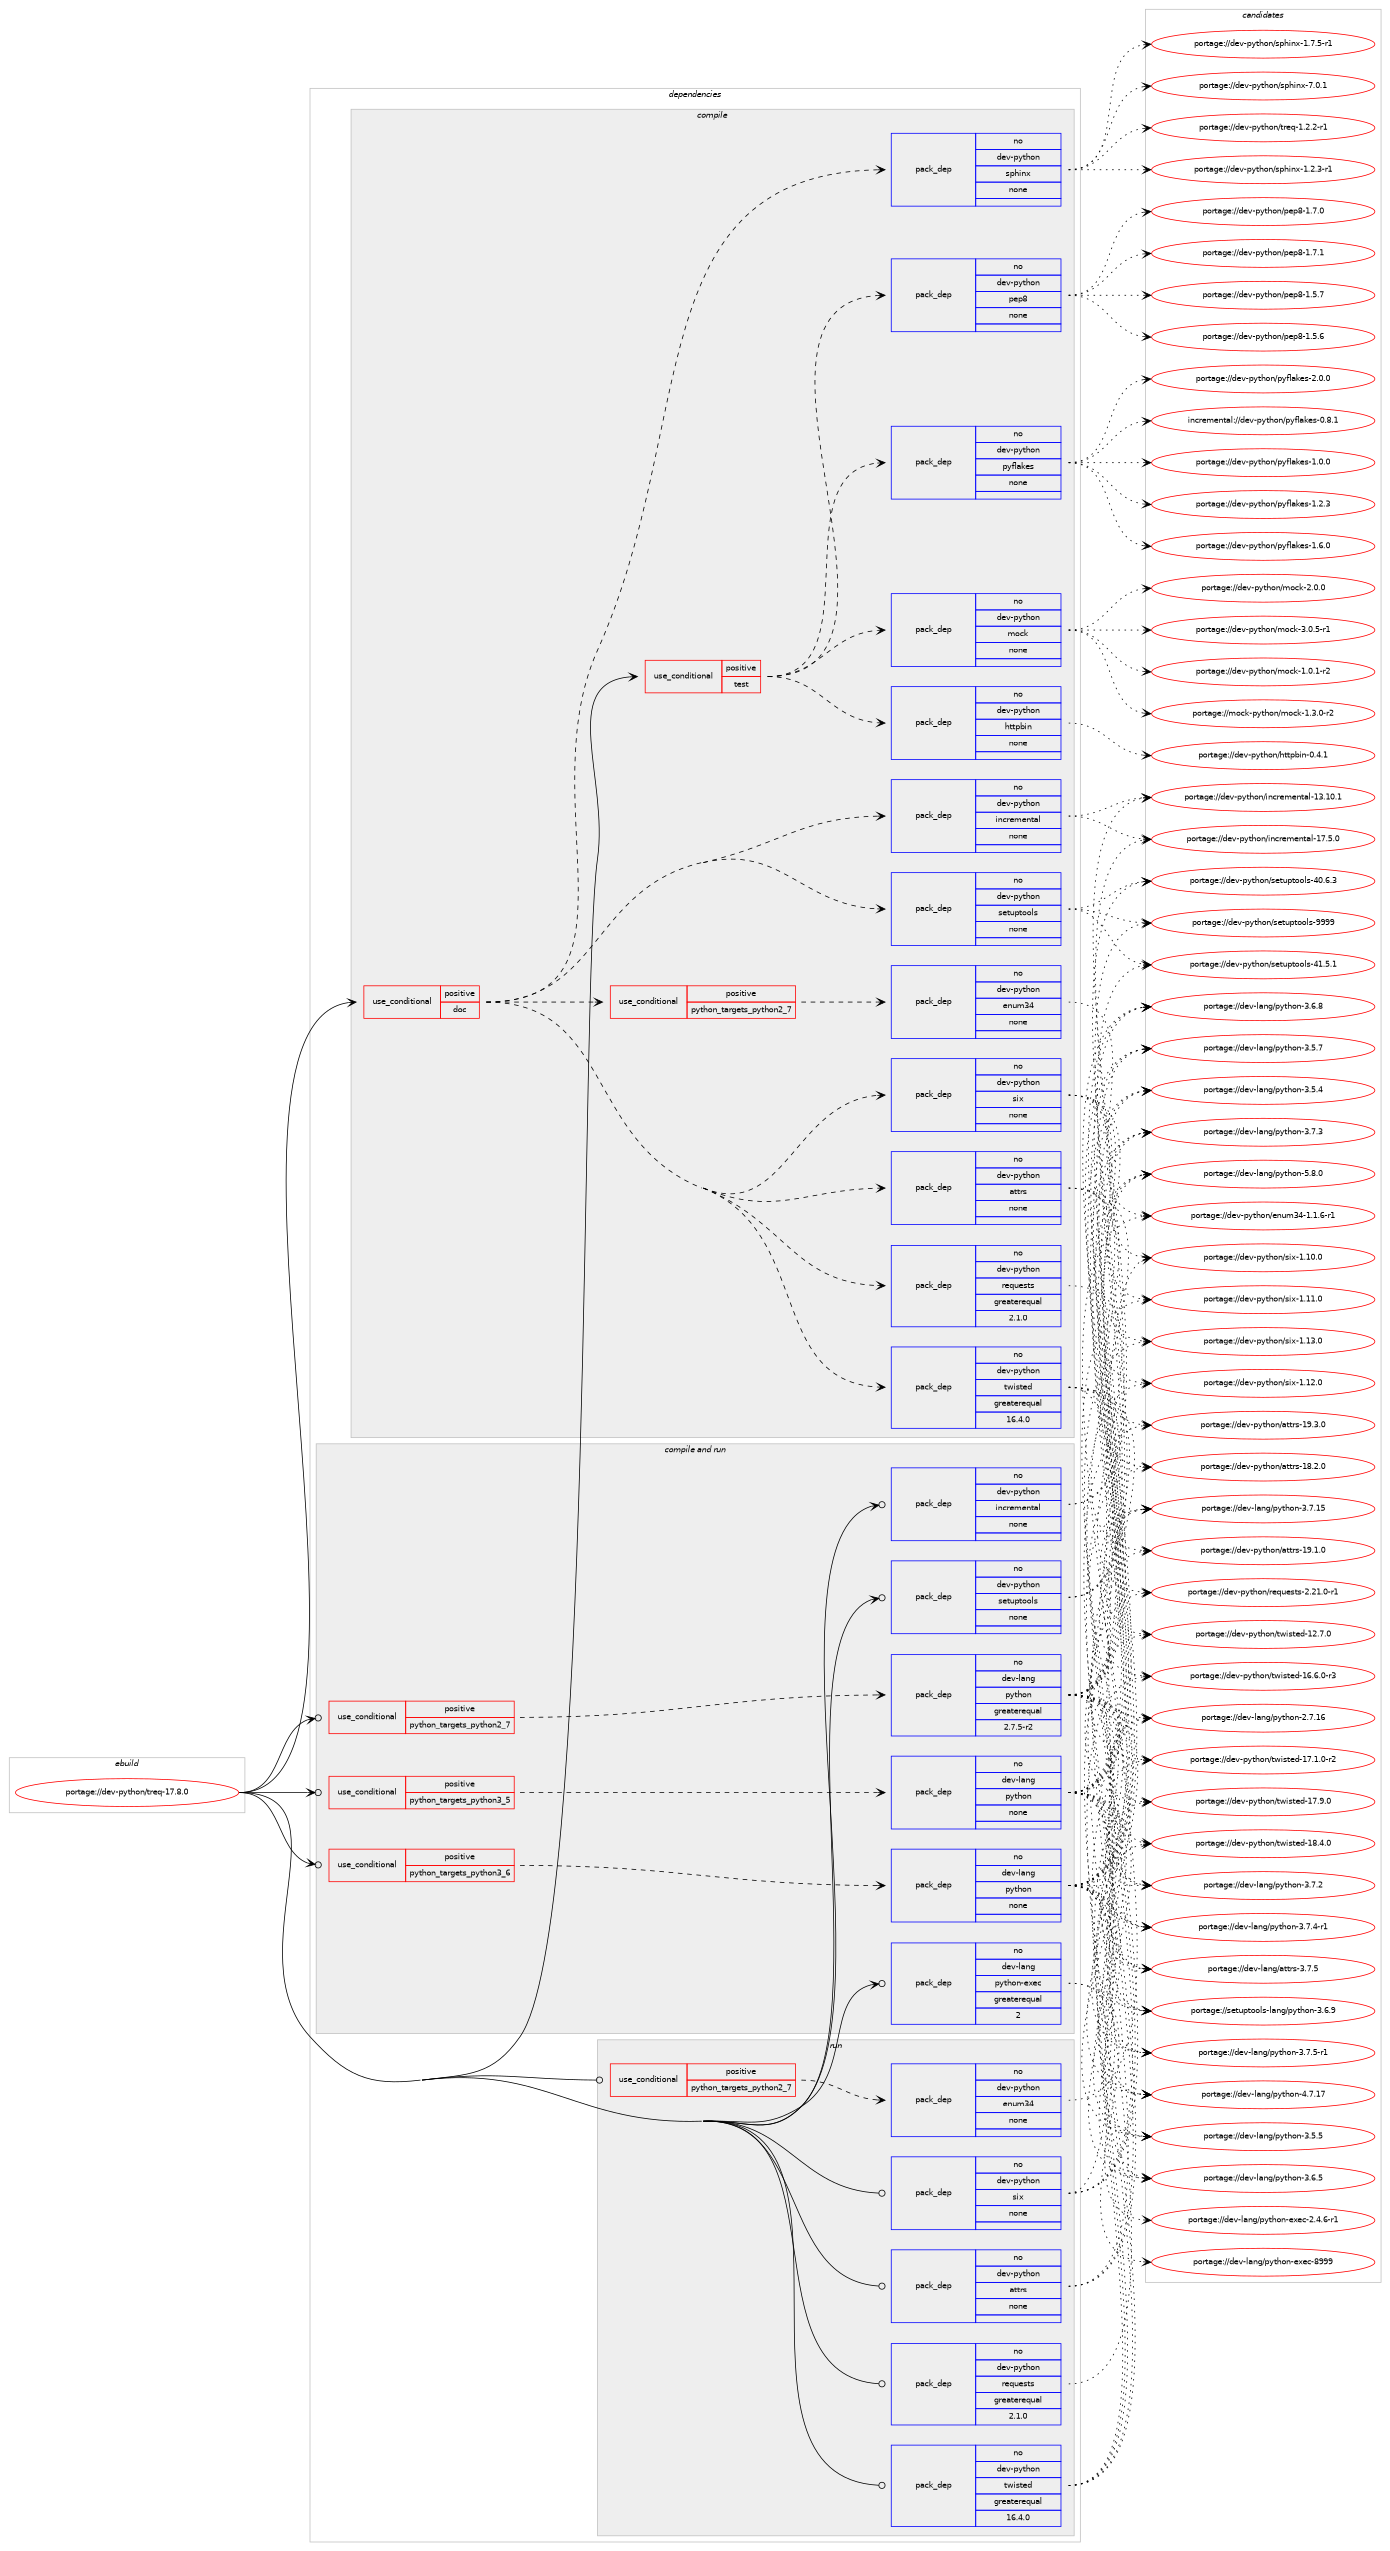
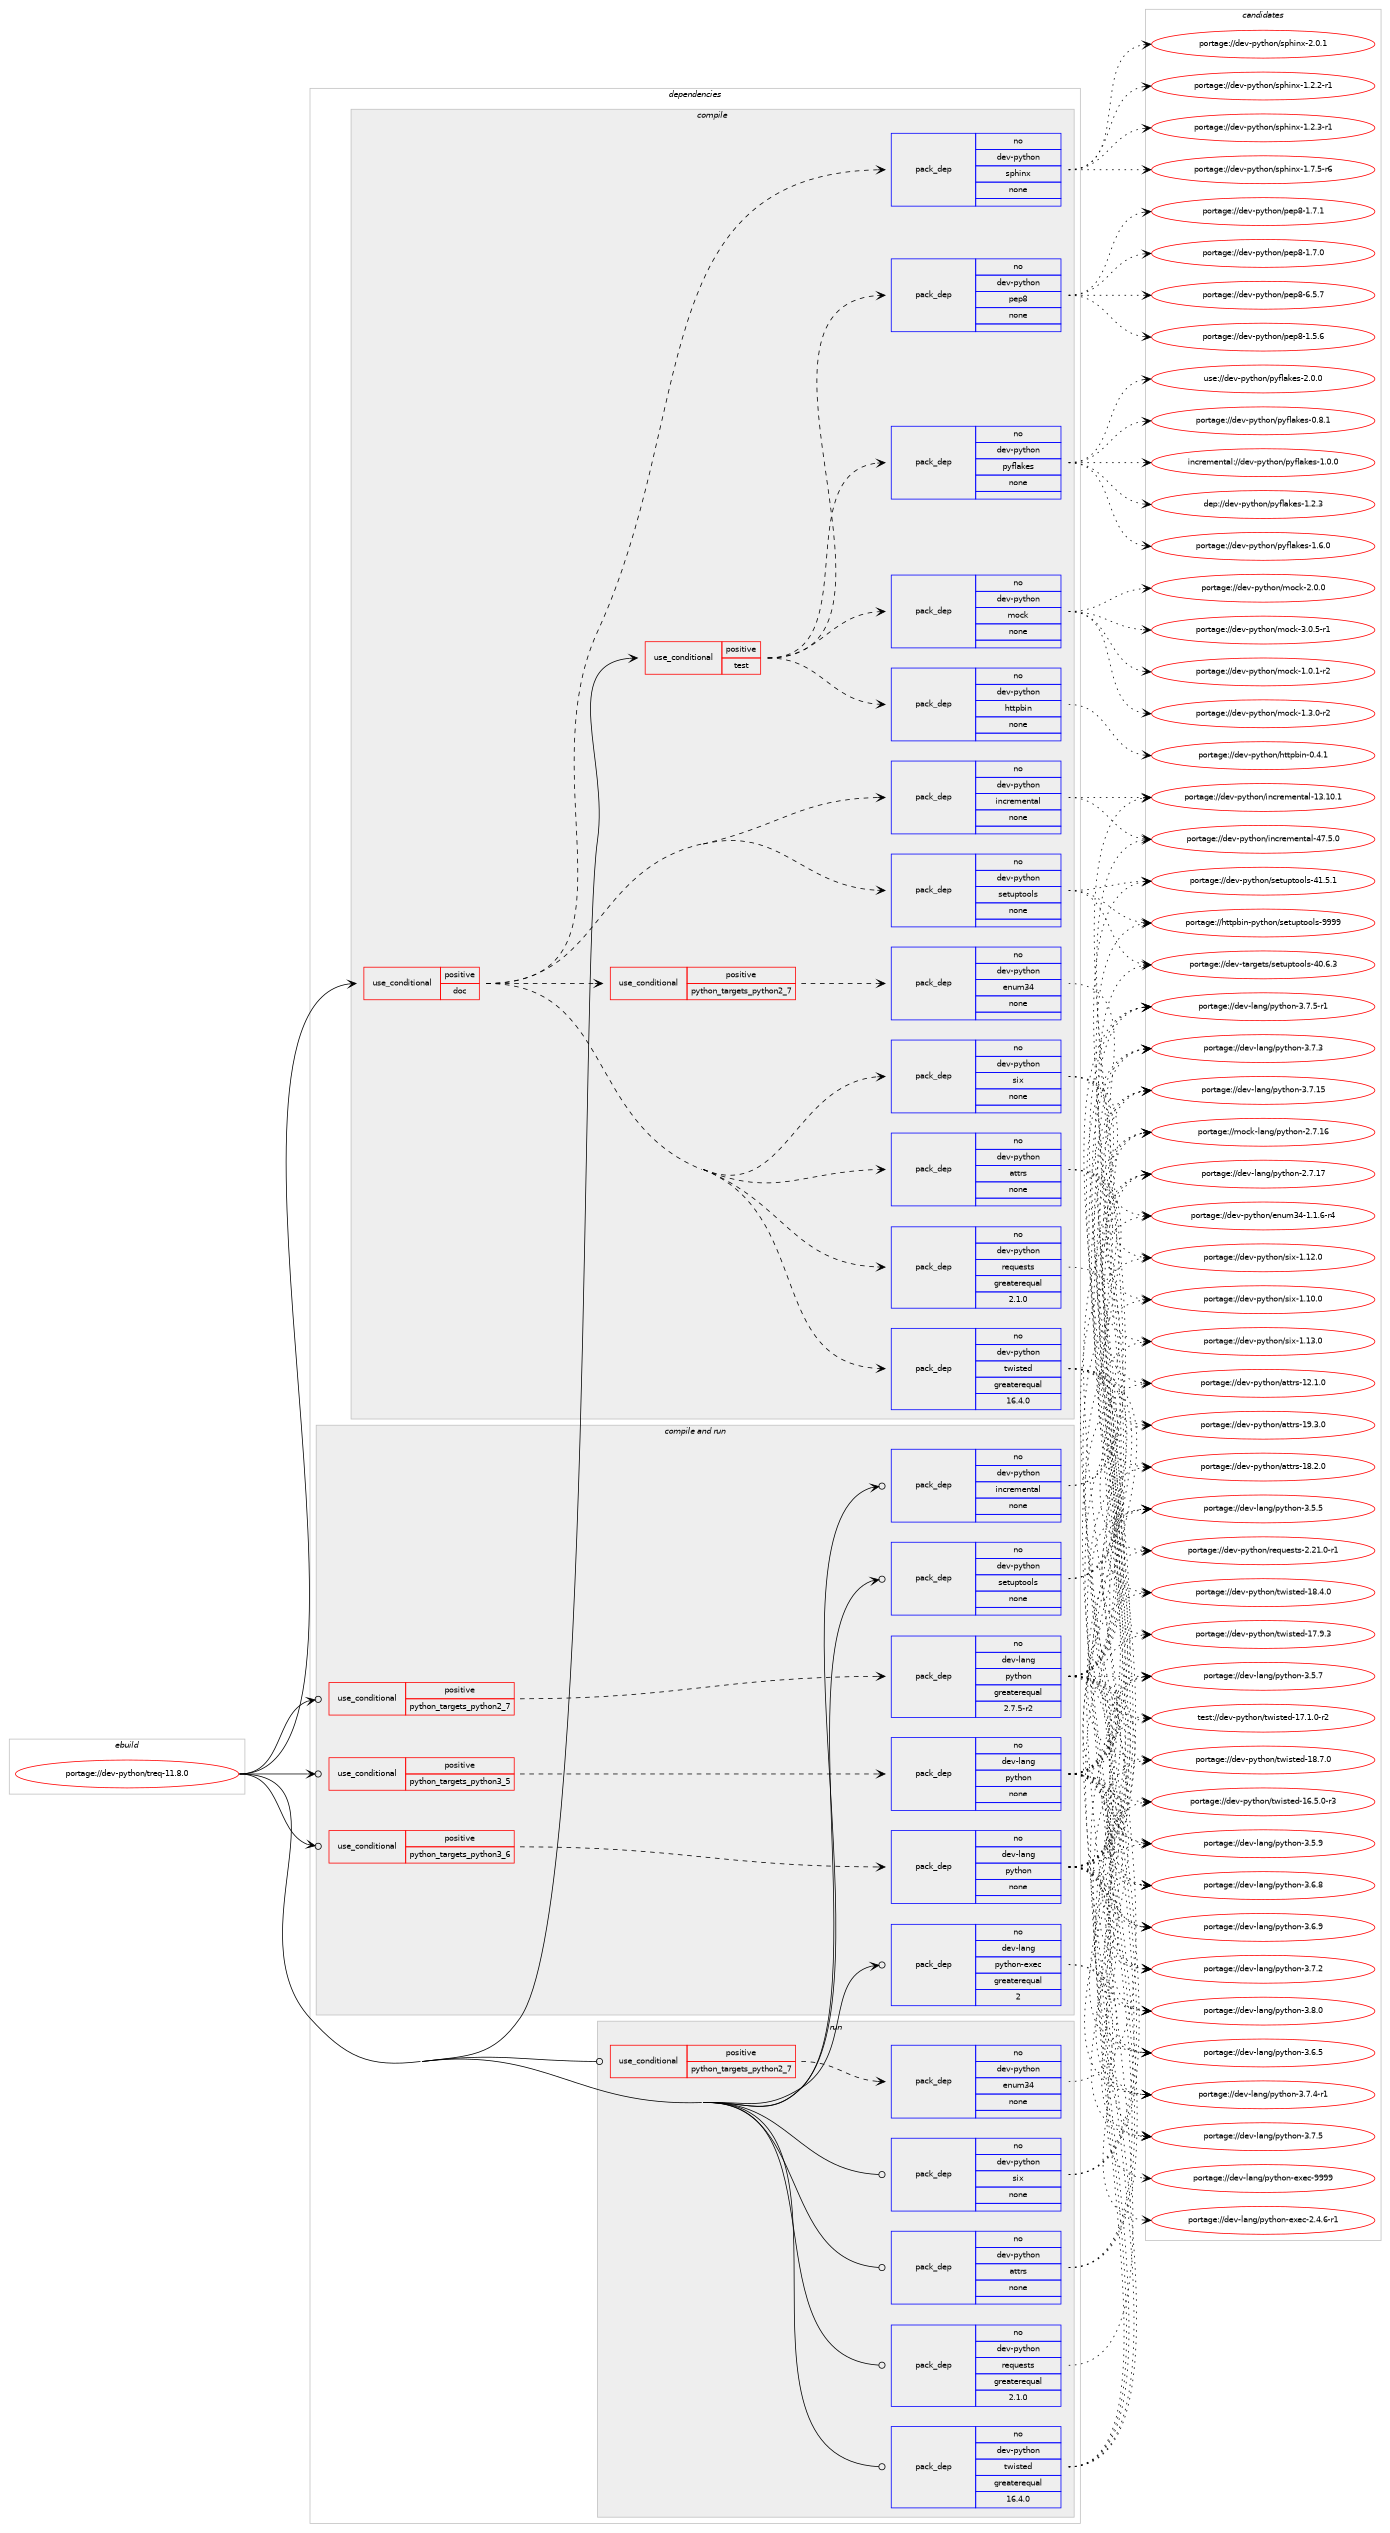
(1263, 44) -> (1263, 170)
(1263, 86) -> (1263, 44)
(1263, 128) -> (1263, 86)
(1263, 295) -> (1263, 295)
(1263, 379) -> (1263, 379)
(1263, 421) -> (1263, 421)
(1263, 463) -> (1263, 463)
(1263, 505) -> (1263, 505)
(1263, 714) -> (1263, 714)
(1263, 839) -> (1263, 839)
(1263, 881) -> (1263, 965)
(1263, 923) -> (1263, 923)
(1263, 1090) -> (1263, 1844)
(1263, 1174) -> (1263, 2011)
(1263, 1216) -> (1263, 1216)
(1263, 1300) -> none
(1263, 1551) -> (1263, 1383)
(1263, 1634) -> (1263, 1760)
(1263, 1676) -> (1263, 1802)
(1263, 1718) -> (1263, 1132)
(1263, 1760) -> (1263, 1718)
(127, 1793) -> (127, 1774)
(1263, 1802) -> (1263, 1634)
(1263, 1969) -> (1263, 2137)
(1263, 2011) -> (1263, 1927)
(1263, 2095) -> (1263, 1174)
(1263, 2262) -> (1263, 2179)
